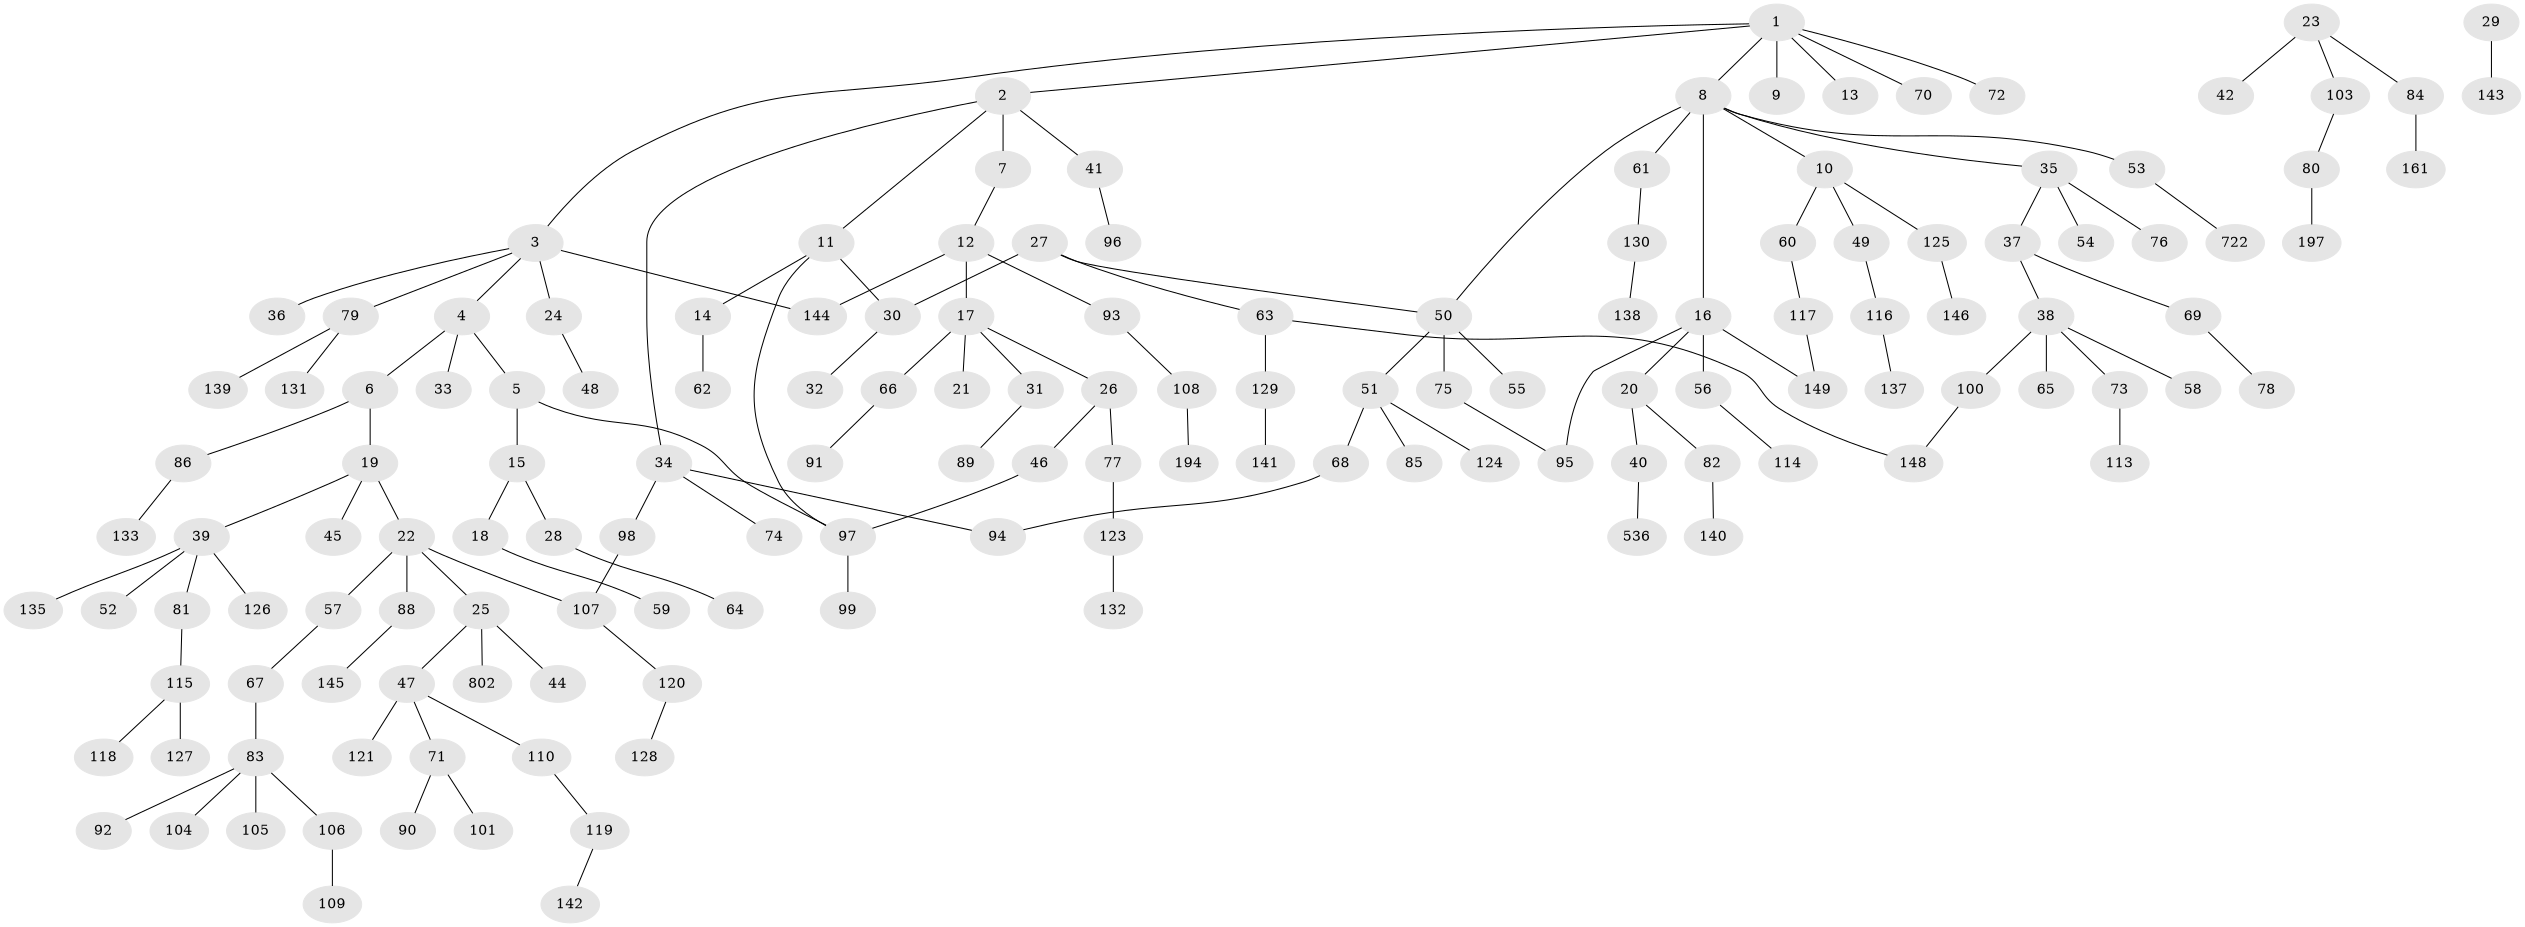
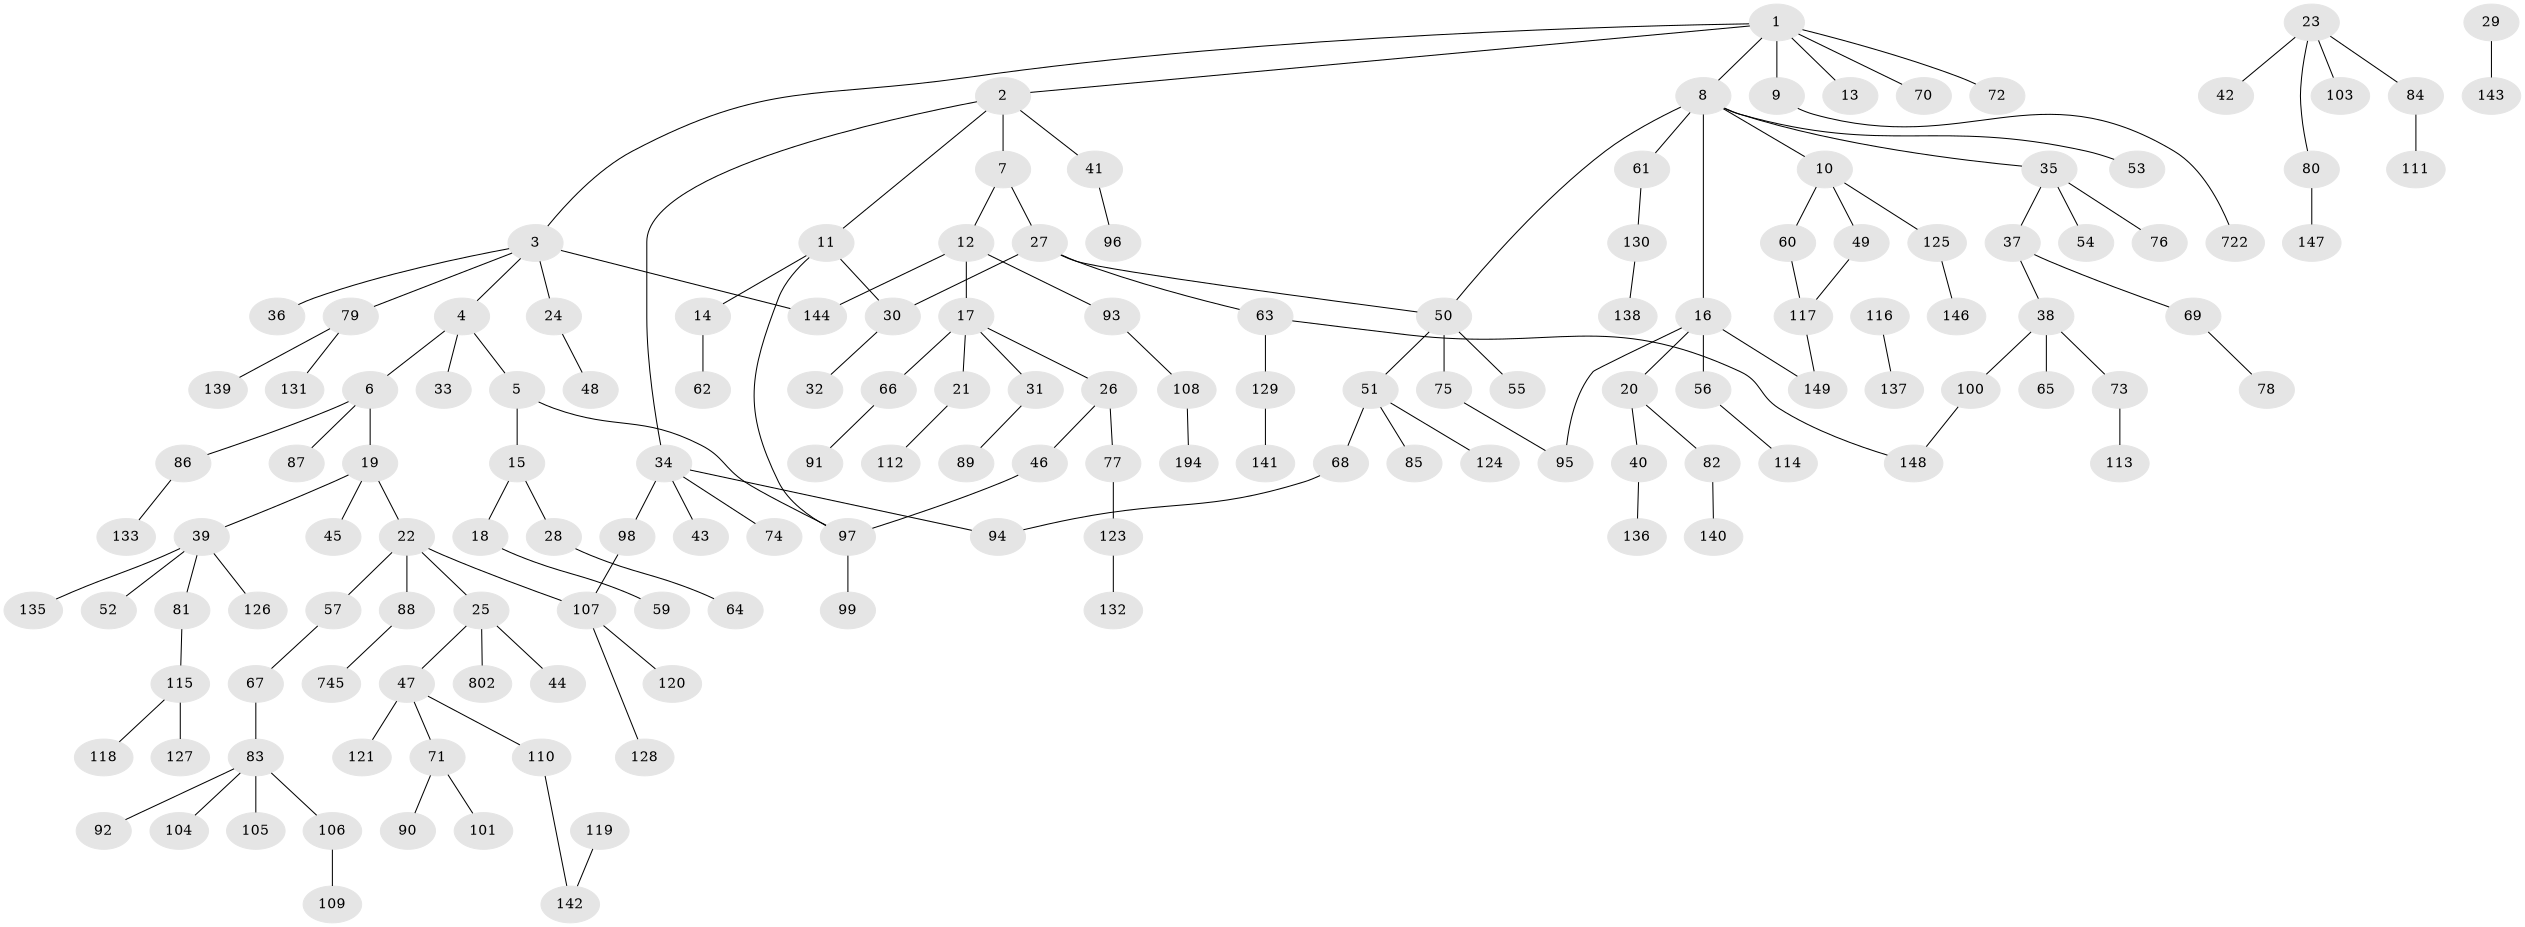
(2326, 133) -> (2300, 96)
(2416, 169) -> (2416, 169)
none -> (1021, 206)
(2186, 206) -> (2035, 115)
(2312, 243) -> (2312, 243)
(1871, 280) -> (1833, 279)
(2193, 390) -> none
none -> (297, 463)
none -> (891, 463)
none -> (701, 537)
(1637, 537) -> (1637, 537)
(331, 684) -> (331, 684)
(659, 721) -> (616, 684)
(571, 794) -> (556, 831)
